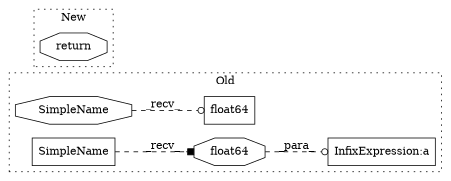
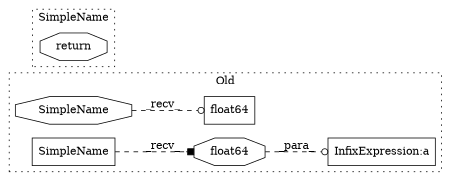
(74, 18) -> (74, 18)
